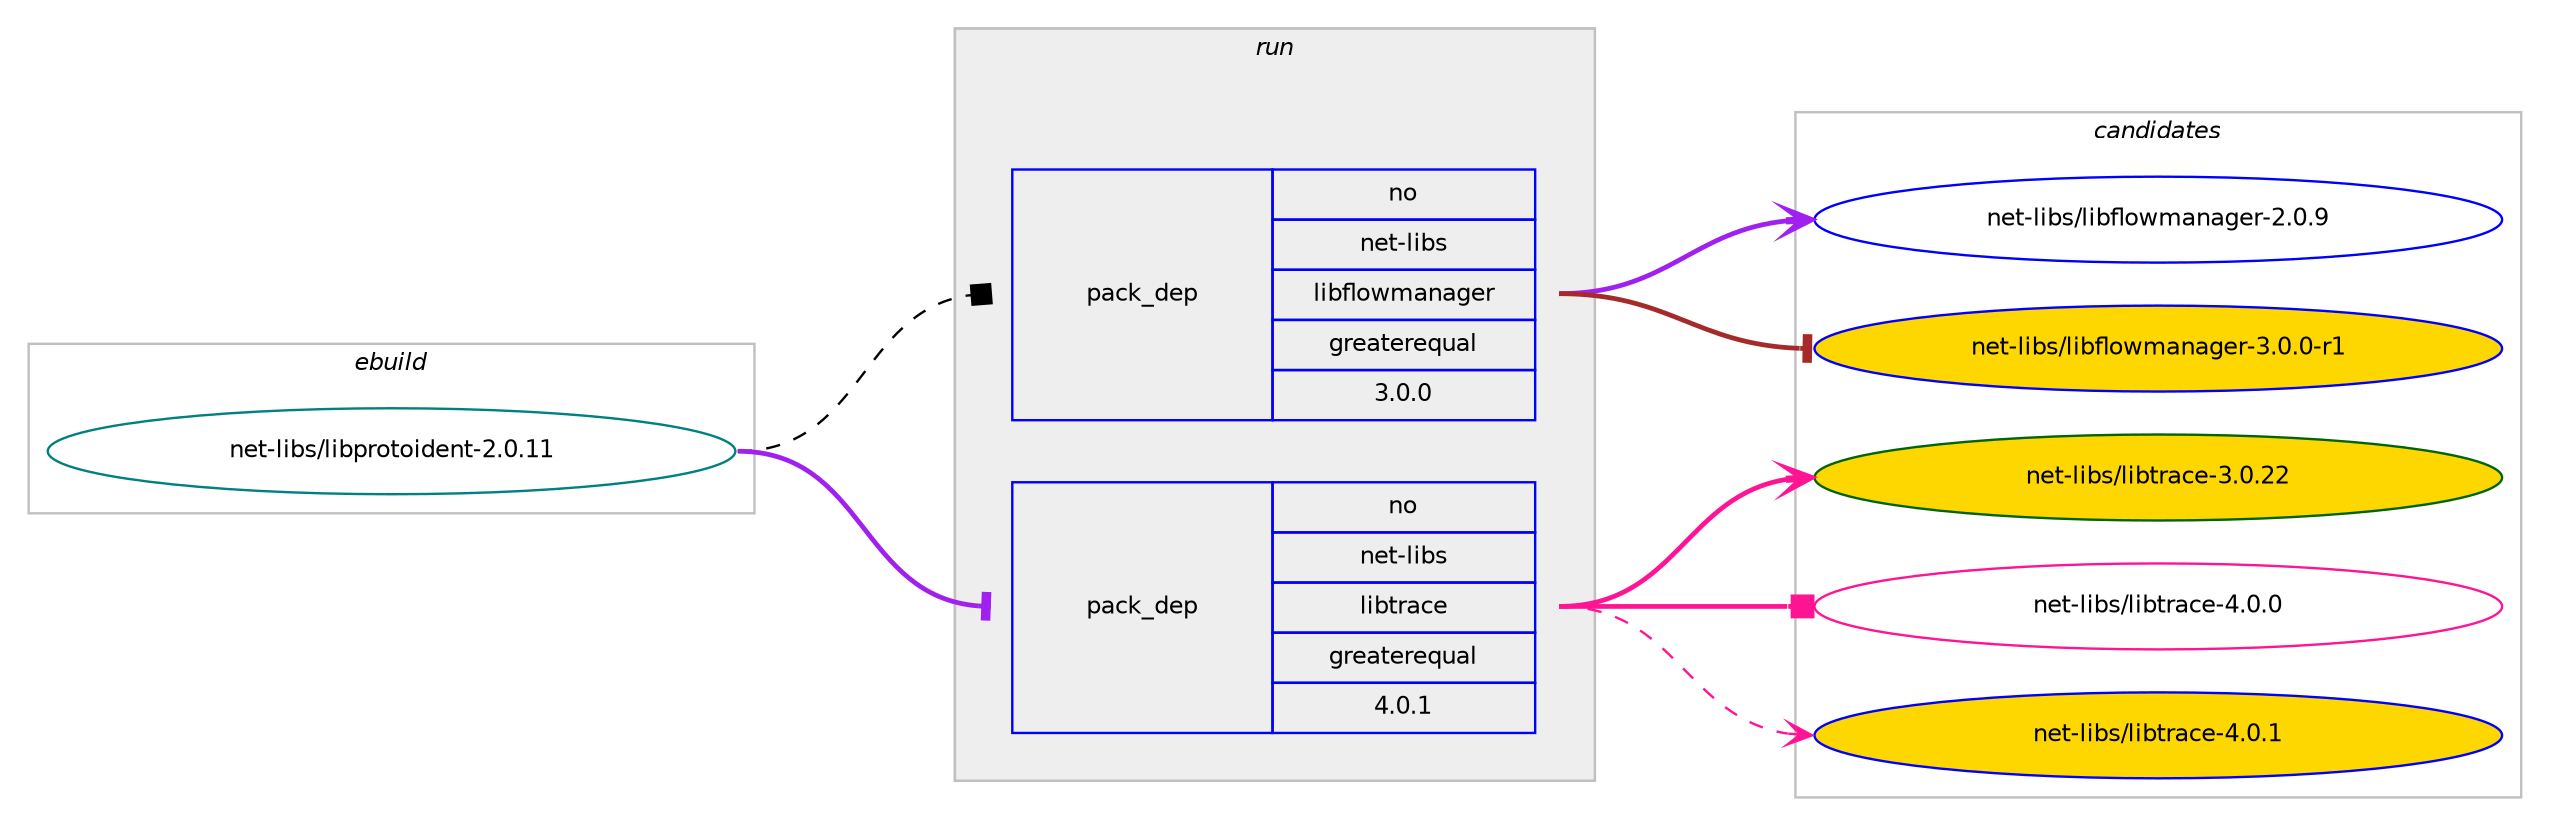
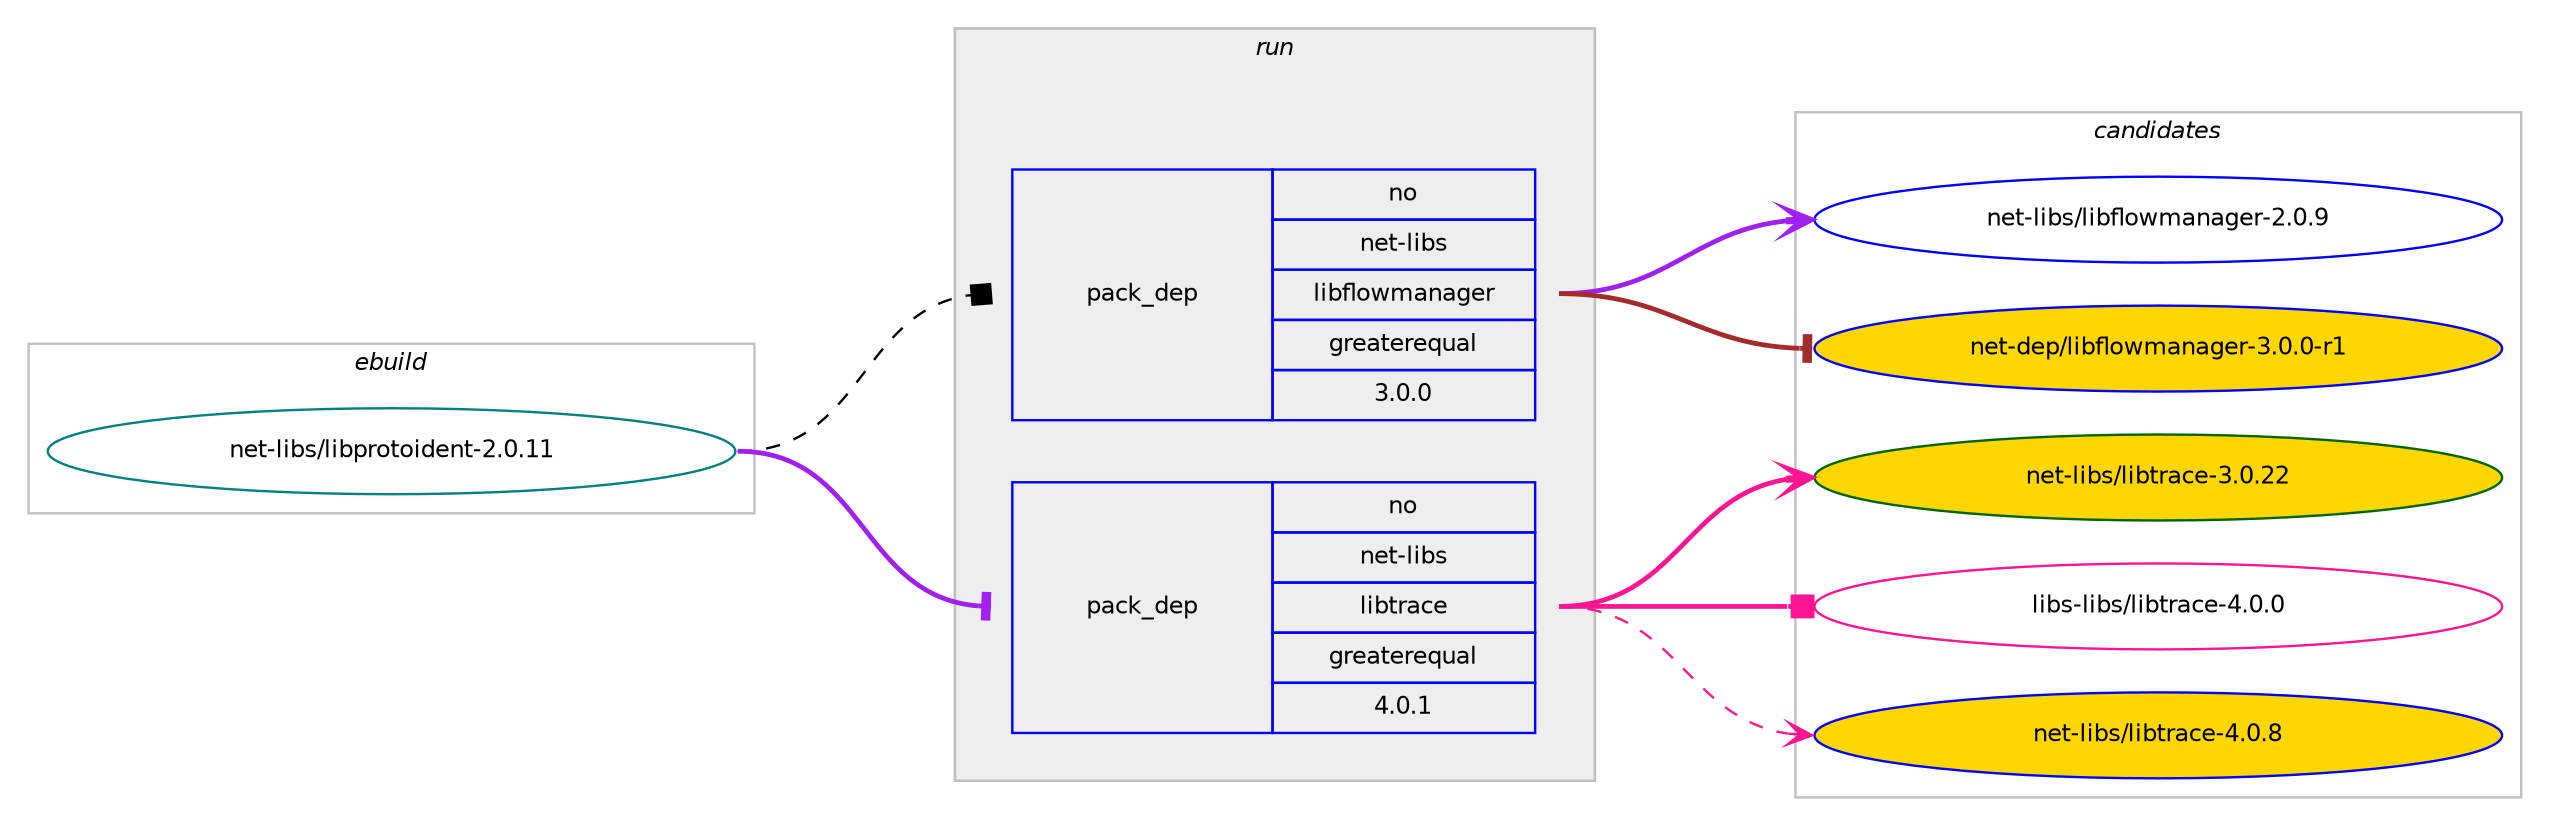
(2158, 349) -> (2158, 349)
(2158, 606) -> (2158, 606)
(2158, 735) -> (2158, 735)
